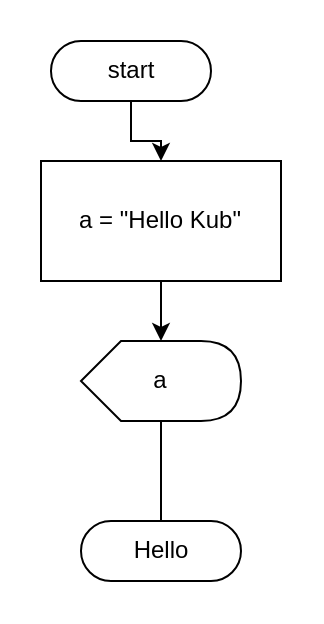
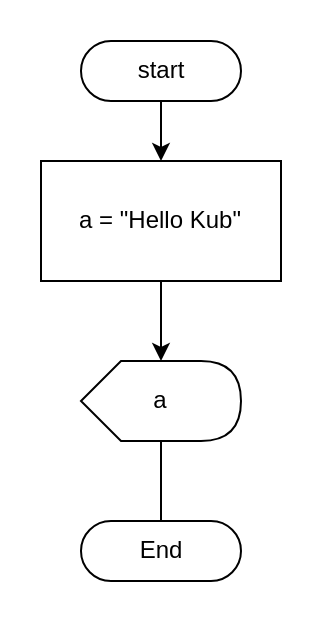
(131, 71) -> (161, 71)
(161, 381) -> (161, 401)
(162, 551) -> (162, 551)
